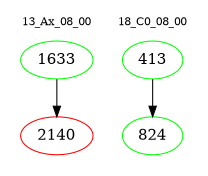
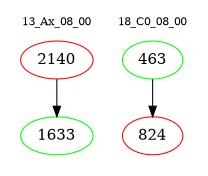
(153, 60) -> (153, 60)
(57, 93) -> (57, 93)
(153, 136) -> (153, 136)
